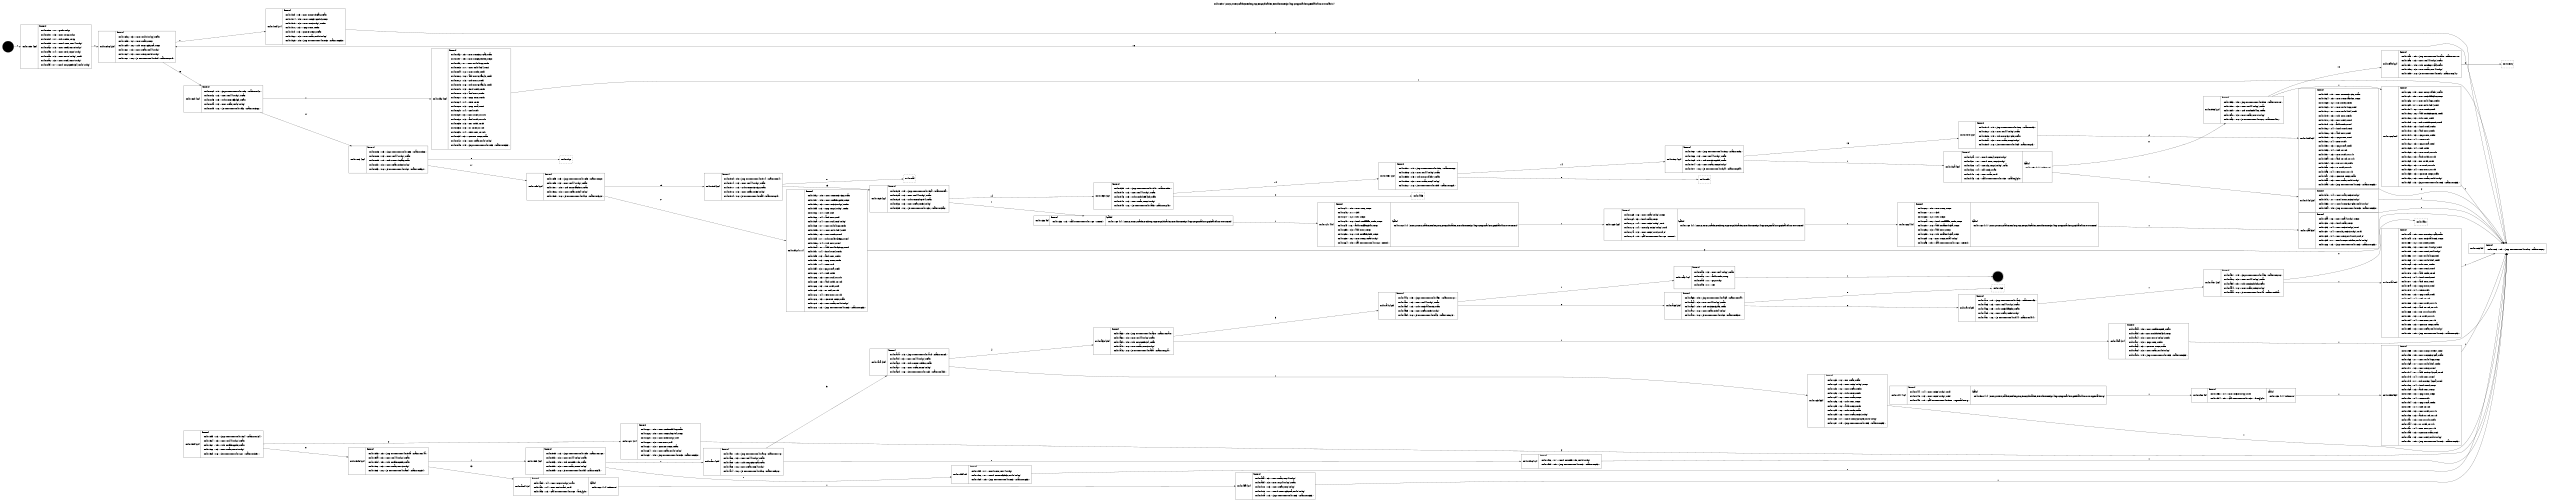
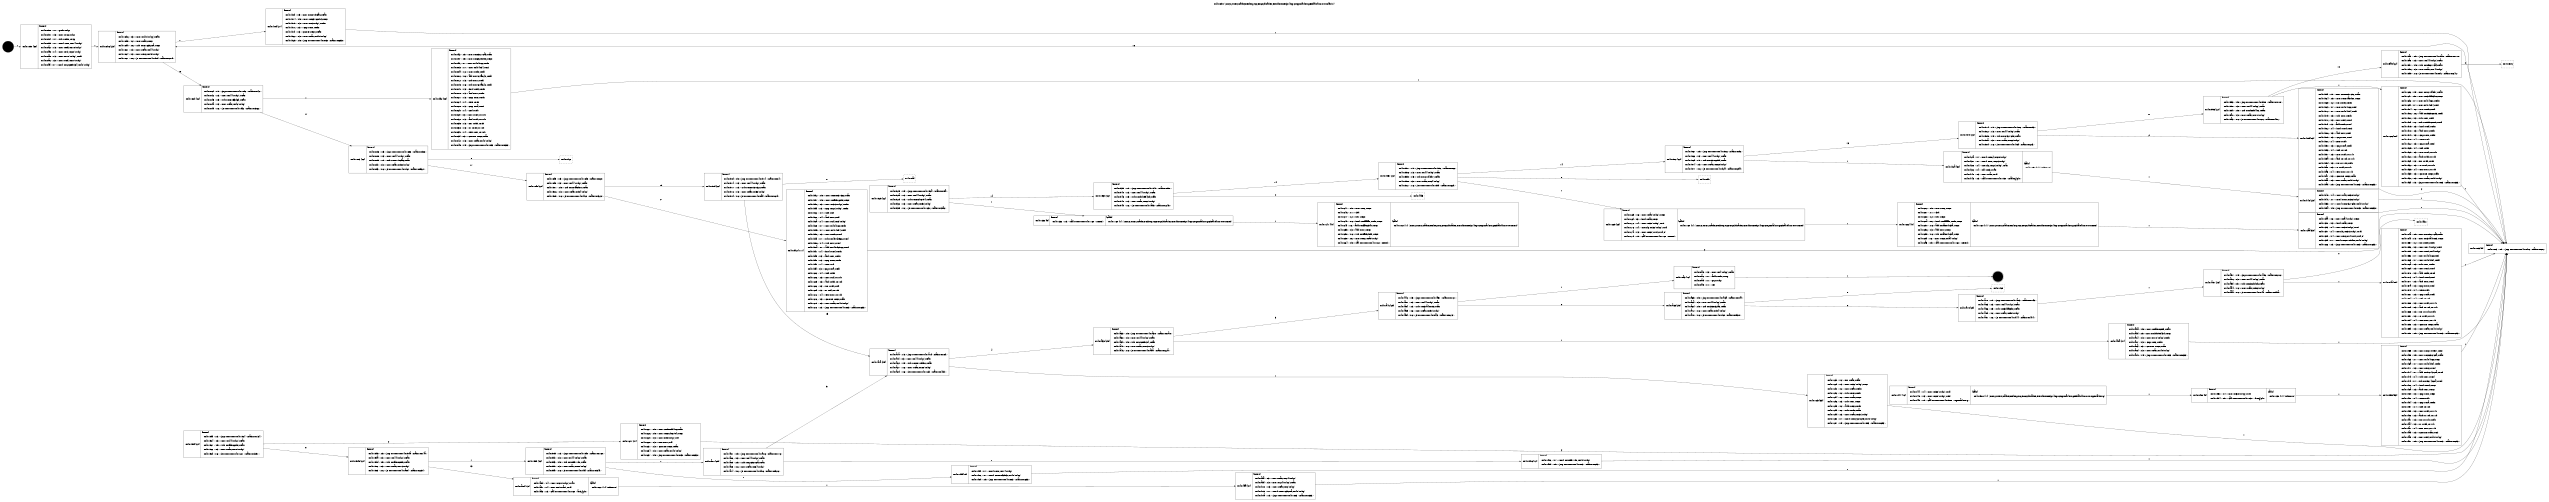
(2141, 155) -> (2120, 123)
(826, 187) -> (776, 303)
(1561, 225) -> (1539, 194)
